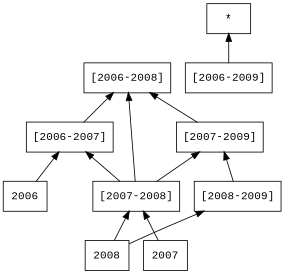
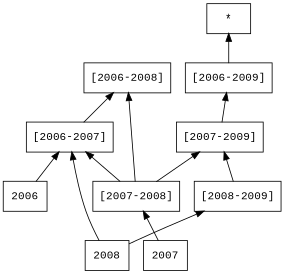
(177, 110) -> (224, 111)
(120, 230) -> (83, 201)
